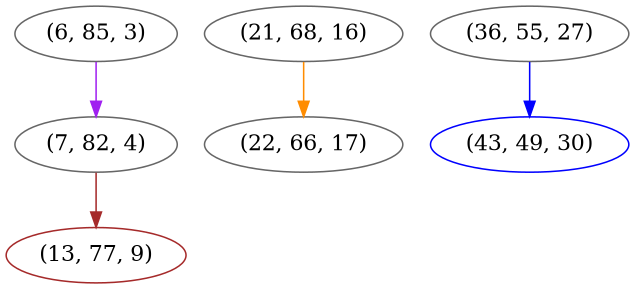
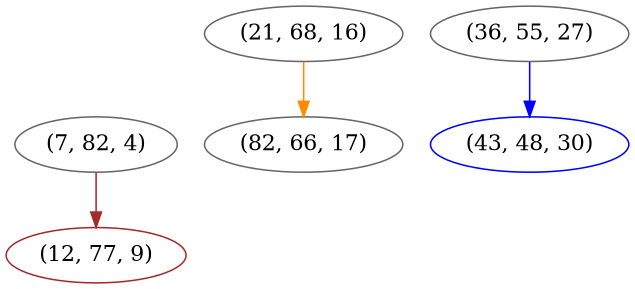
(96, 34) -> none
(304, 145) -> (304, 145)
(530, 145) -> (530, 145)
(96, 255) -> (96, 255)
